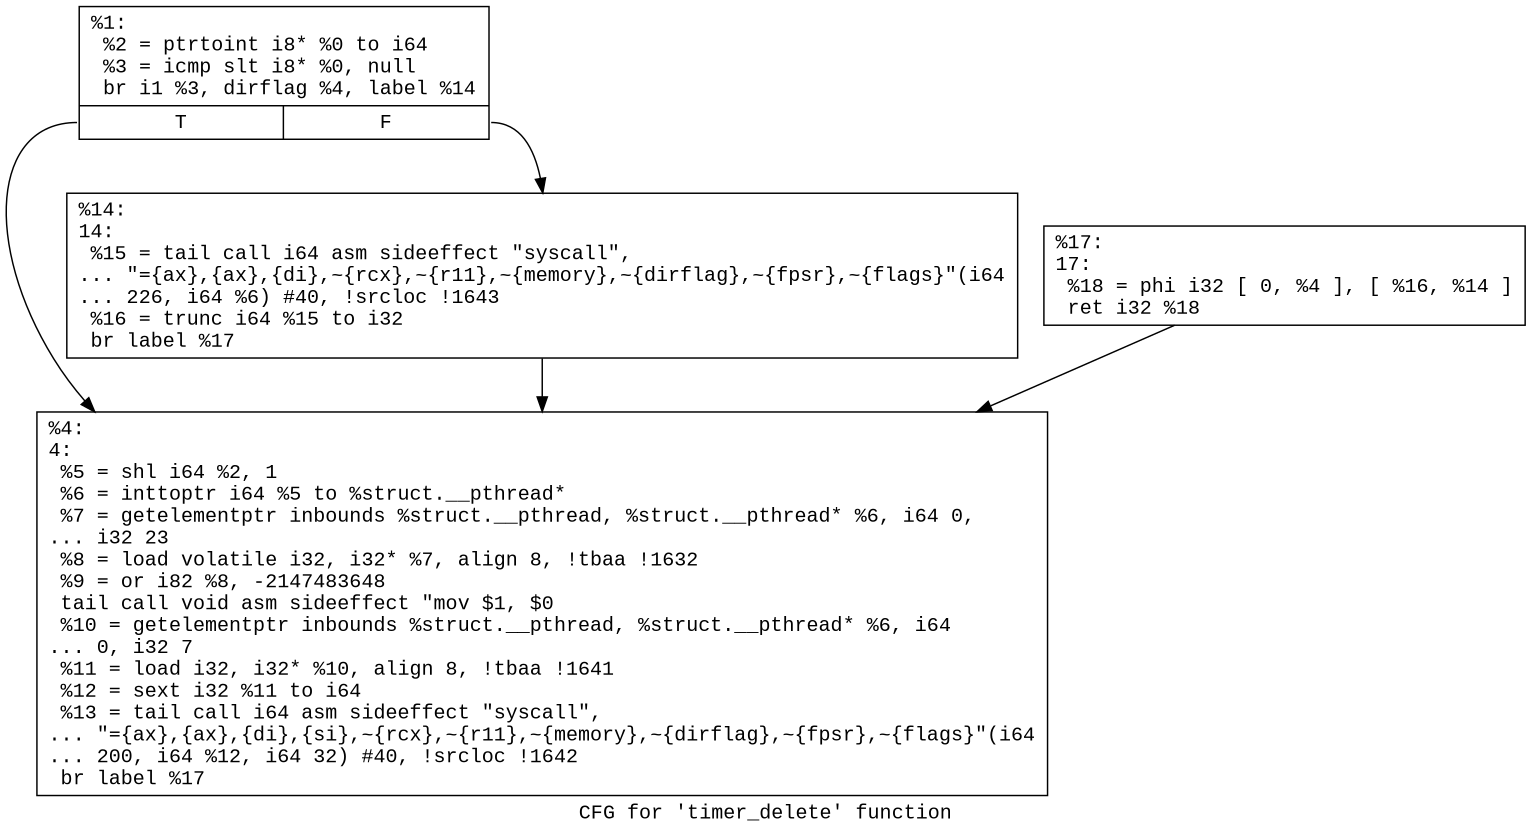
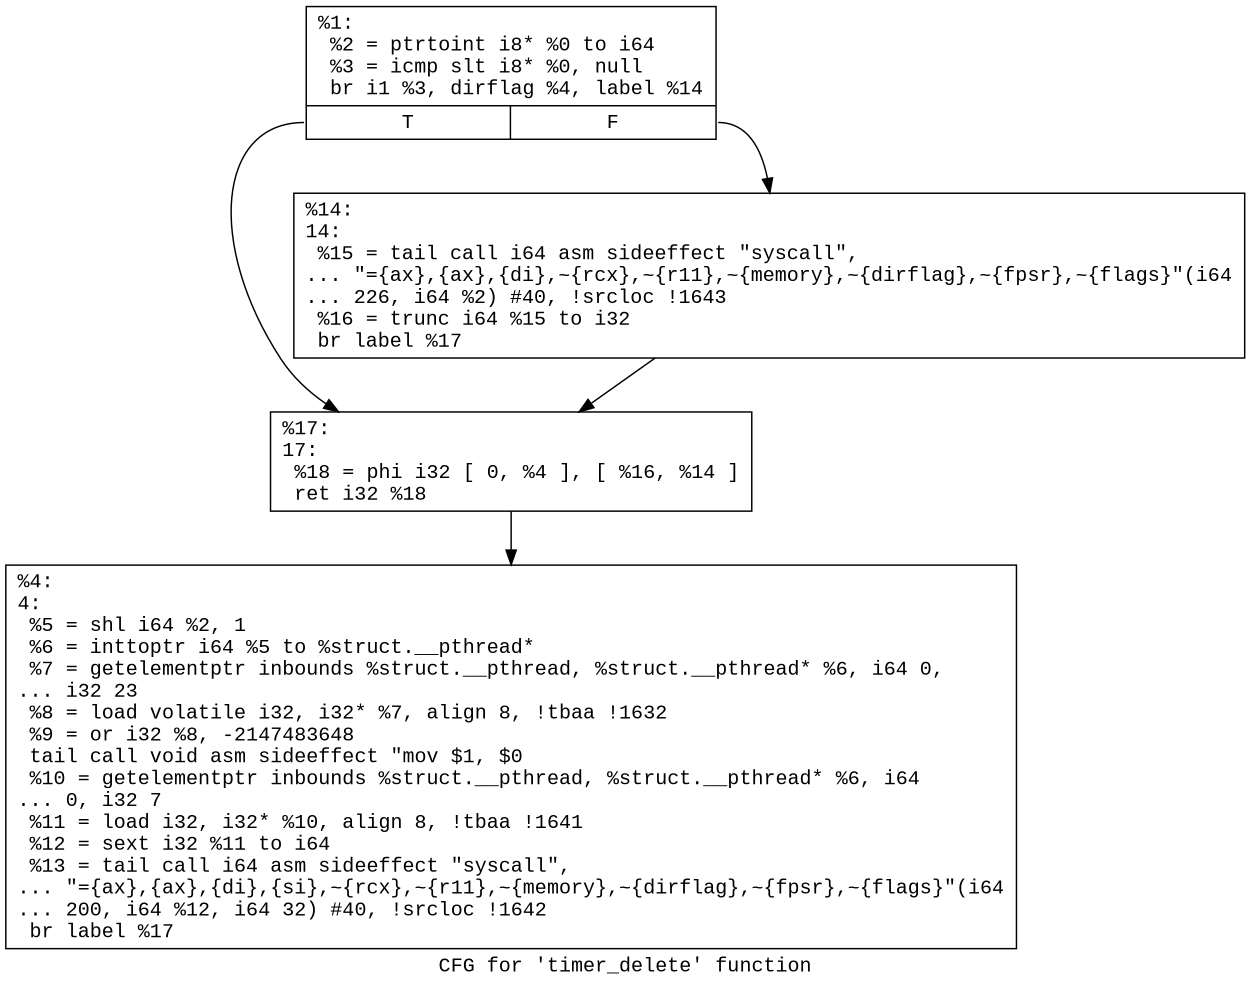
(11, 252) -> (237, 257)
(289, 297) -> (516, 297)
(542, 378) -> (623, 381)
(218, 581) -> (187, 734)
